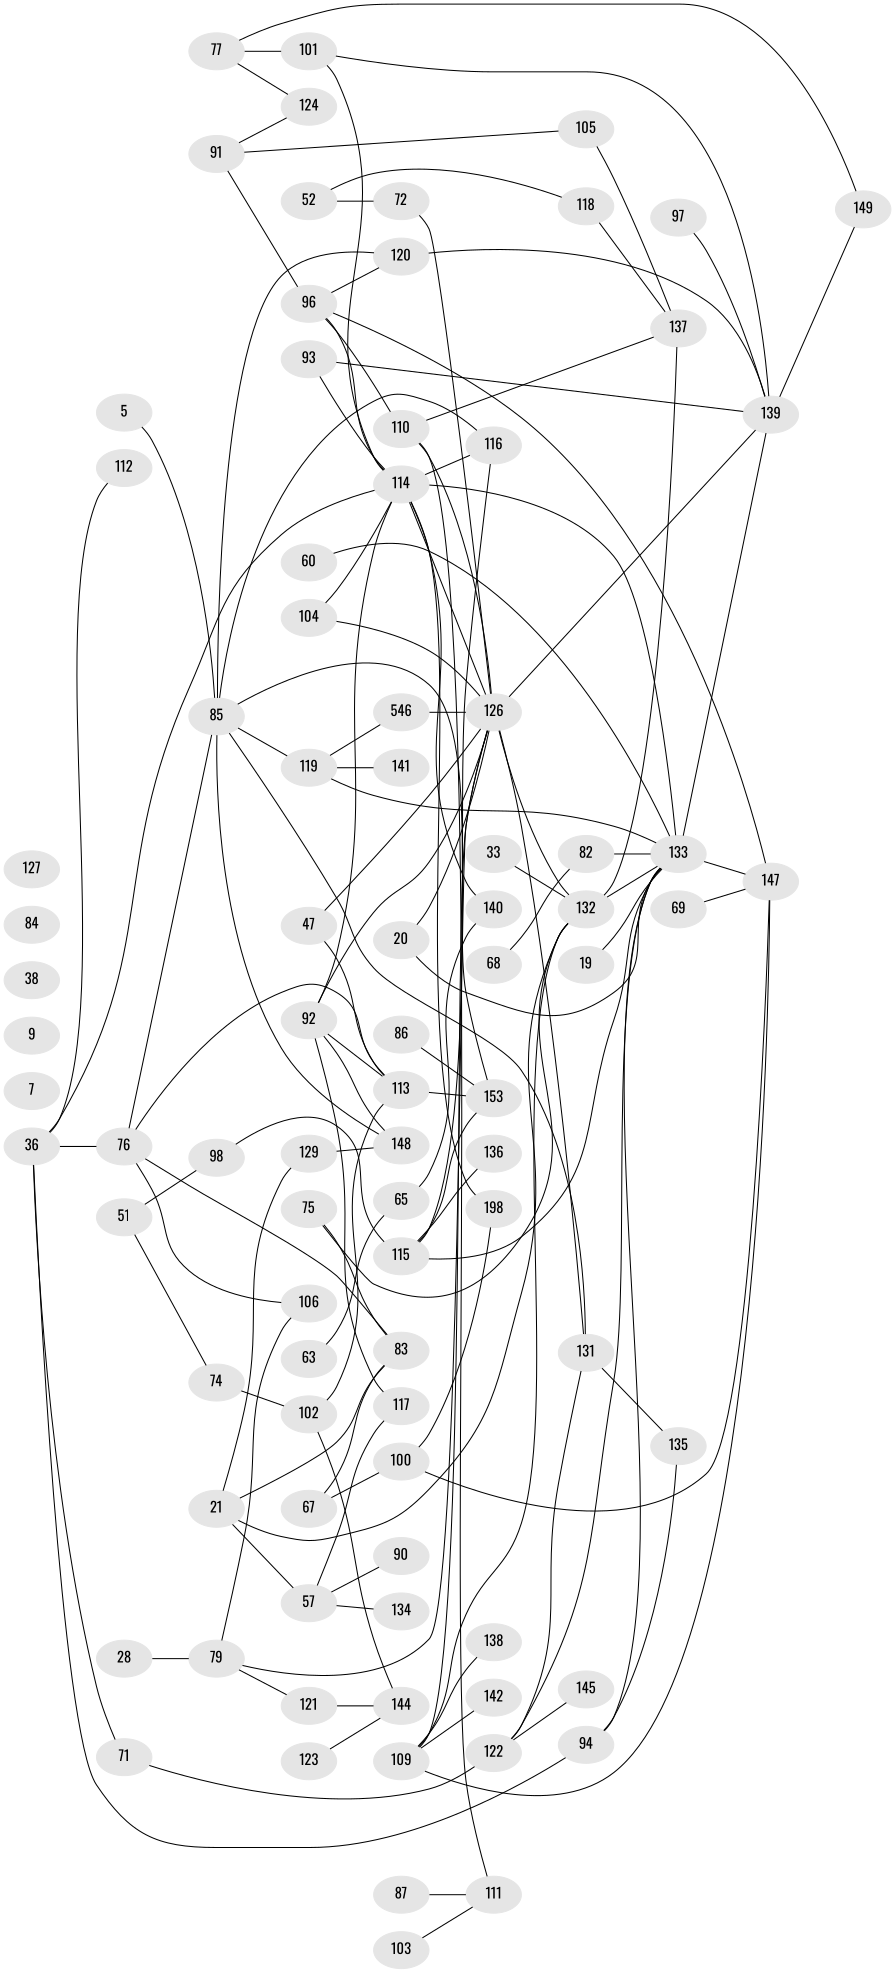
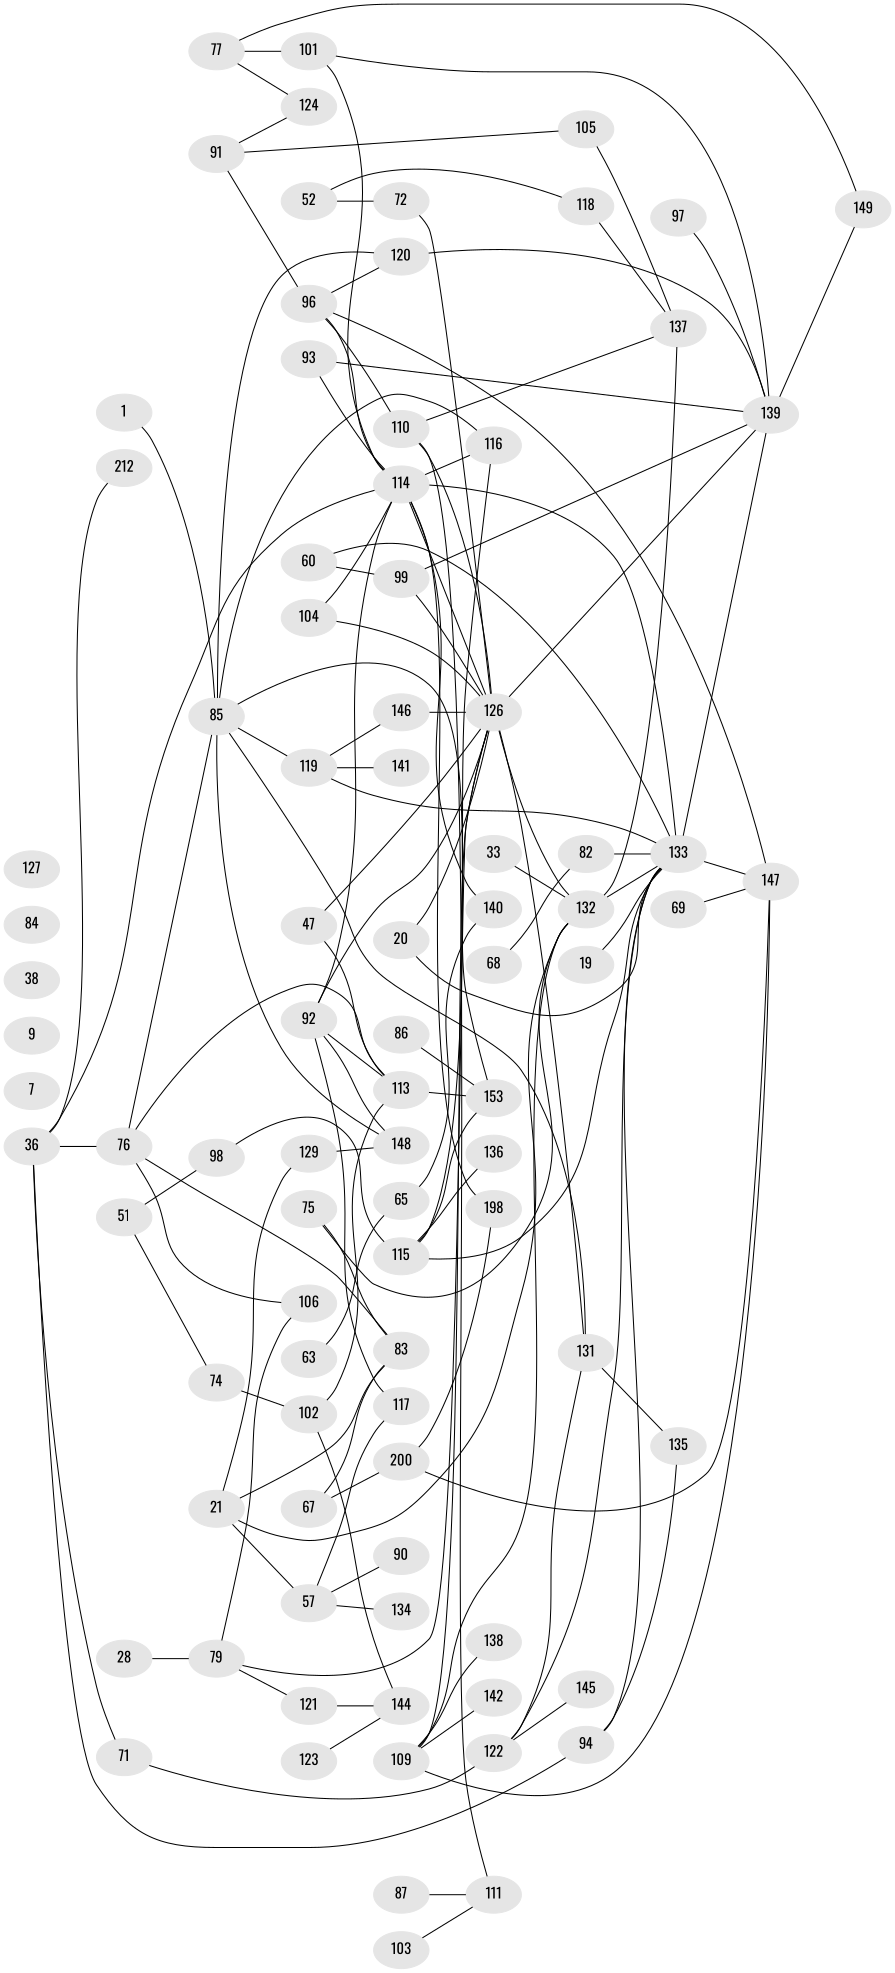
(124, 413) -> (124, 413)
(124, 468) -> (124, 468)
none -> (401, 579)
(401, 712) -> (401, 712)
(401, 1462) -> (401, 1462)
